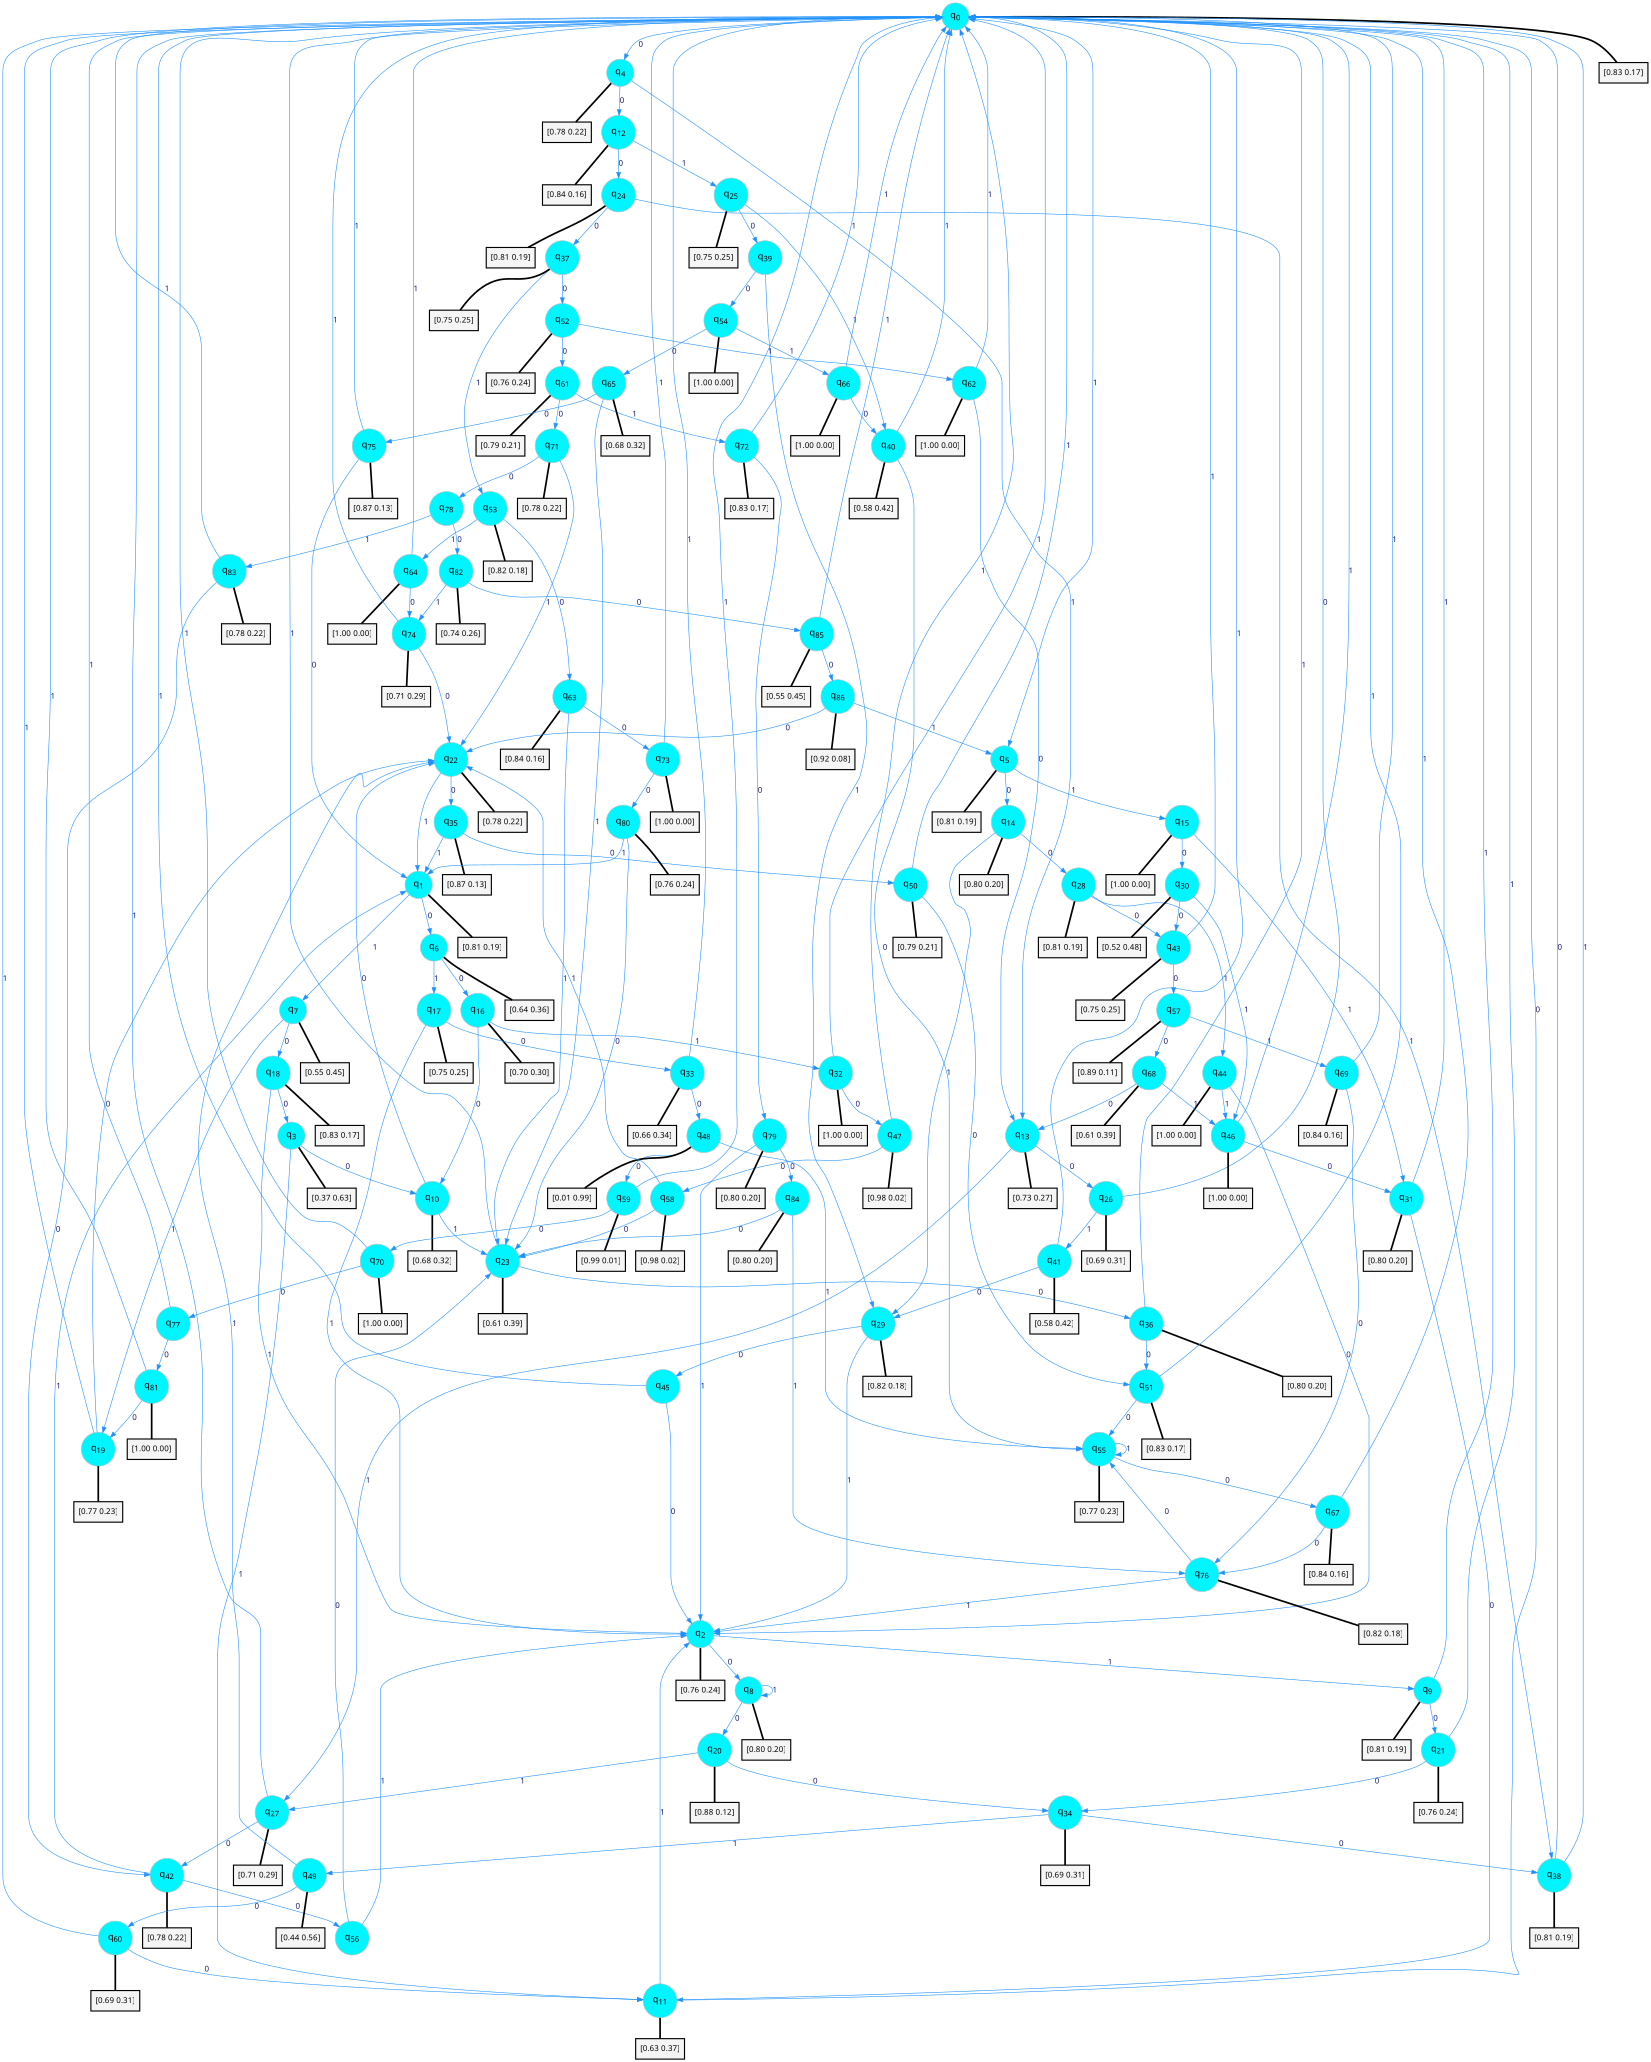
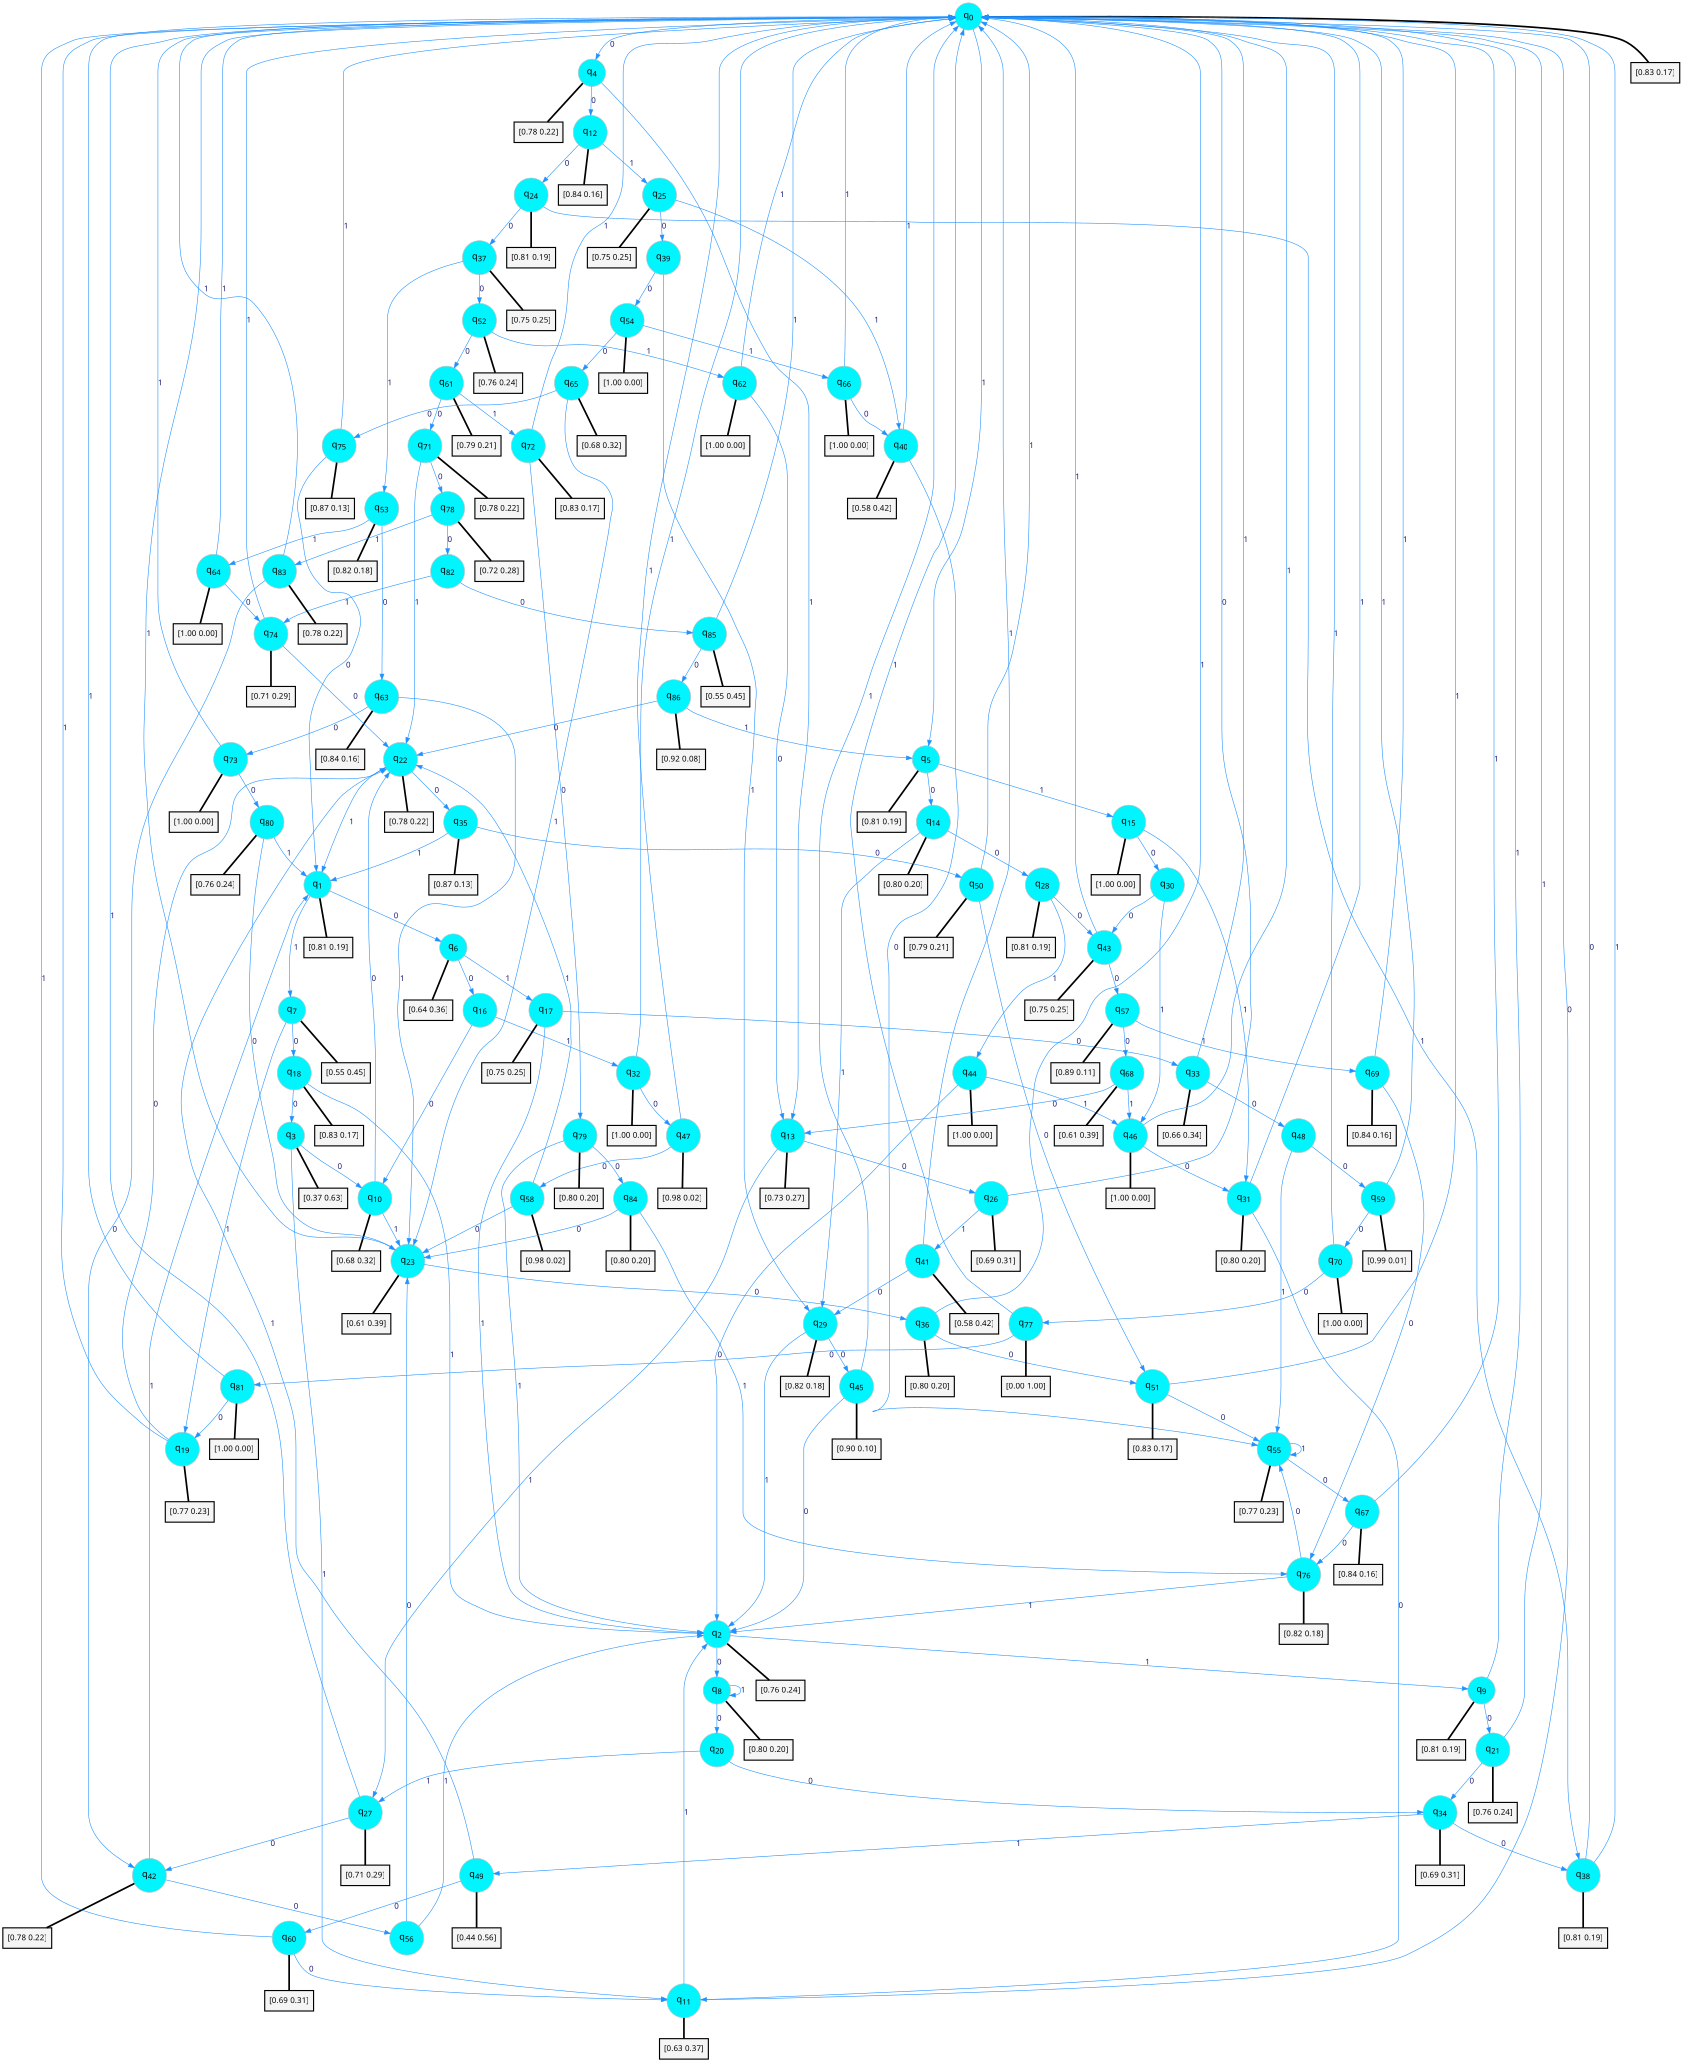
none -> (499, 571)
(461, 634) -> none
(1122, 948) -> none
(529, 1073) -> none
(572, 1198) -> none
none -> (1026, 1387)
none -> (857, 1449)
(715, 1813) -> none
